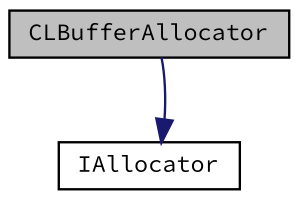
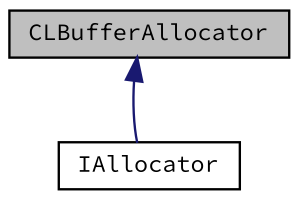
(165, 88) -> (134, 112)
